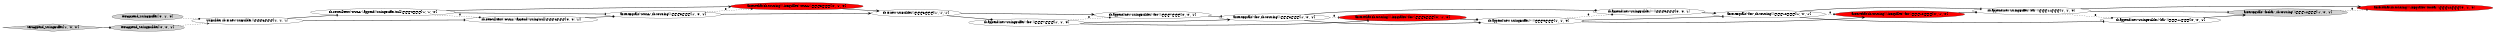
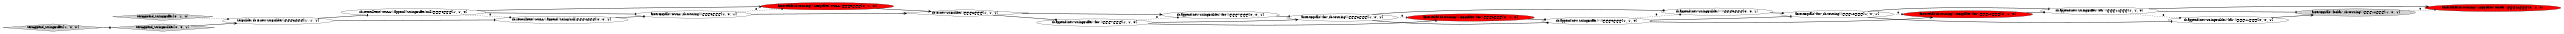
(916, 13) -> (965, 13)
(148, 17) -> (163, 17)
(192, 25) -> (213, 25)
(148, 28) -> (163, 28)
